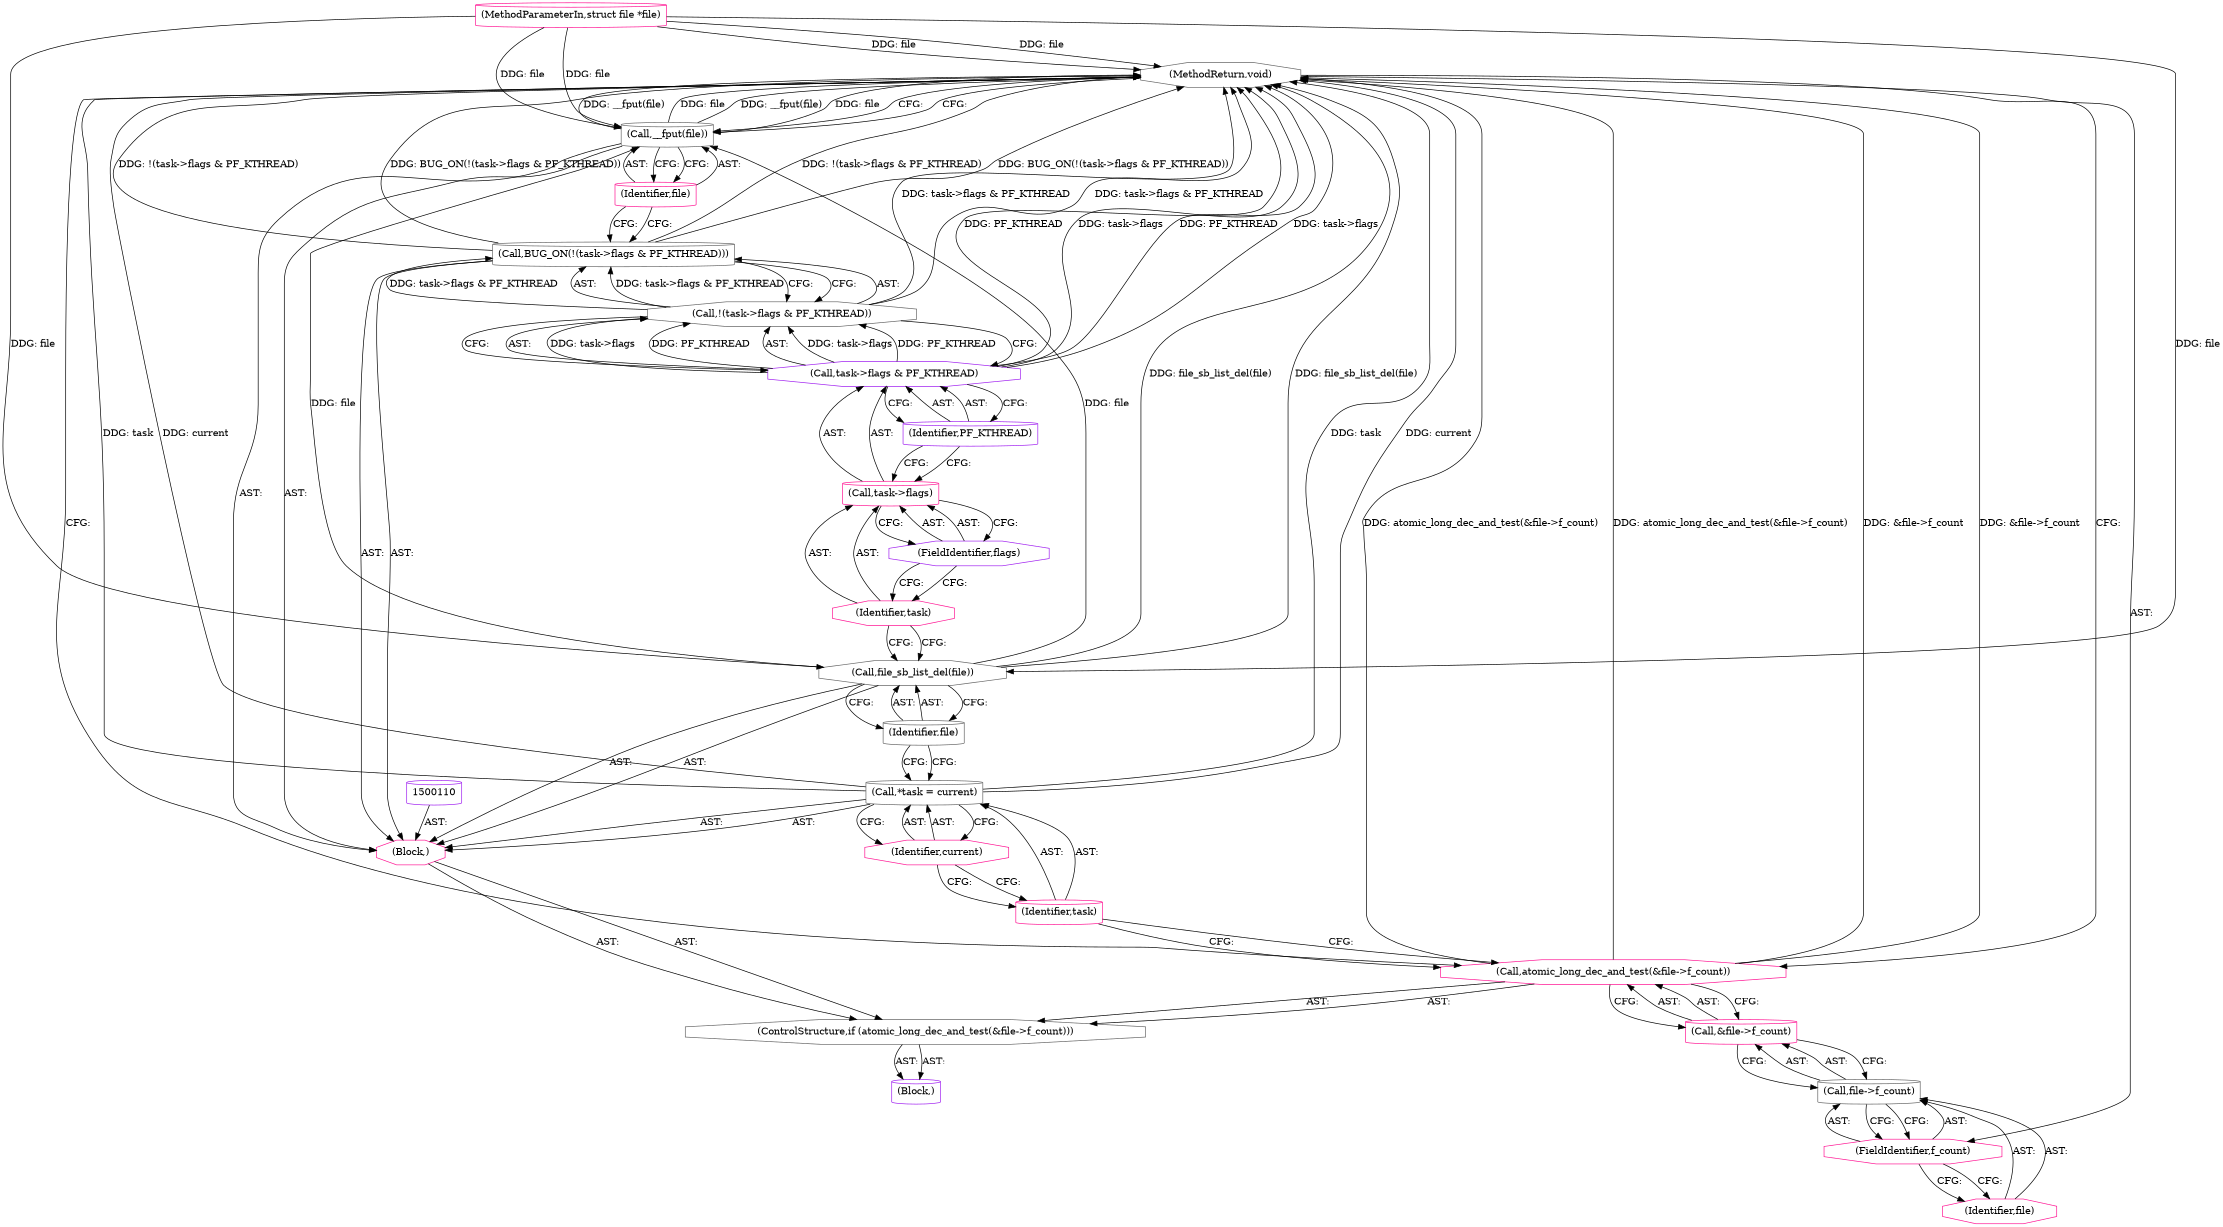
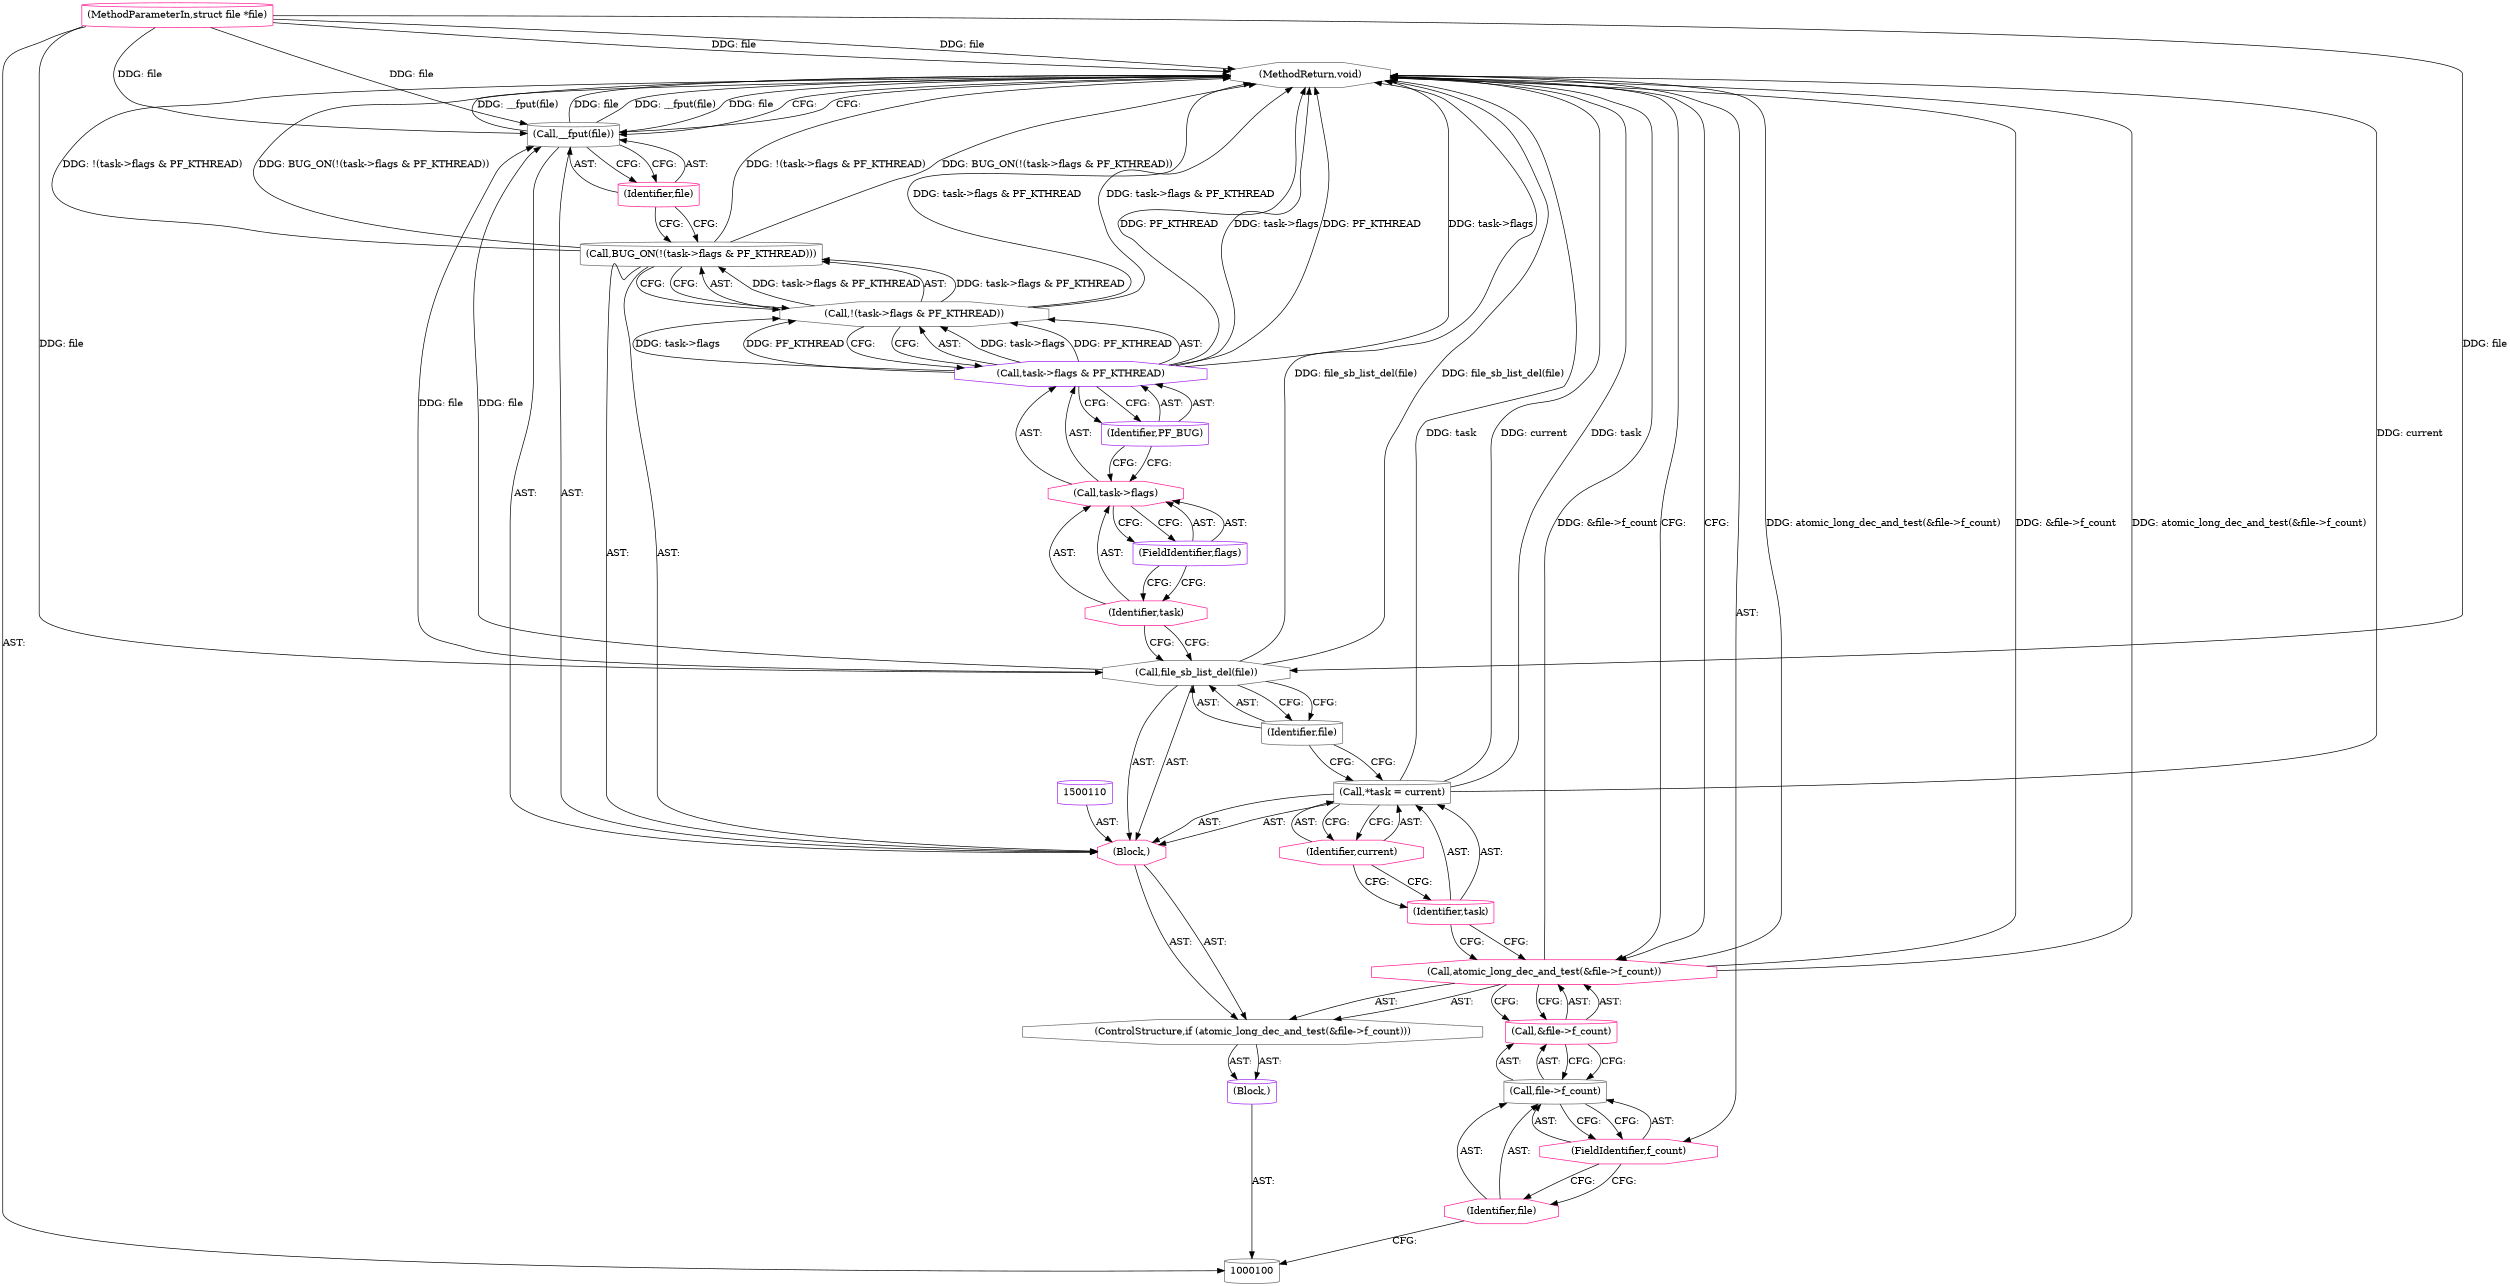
(970, 434) -> (1155, 434)
(891, 494) -> (1116, 494)
(969, 553) -> (1190, 553)
none -> (1252, 1271)
